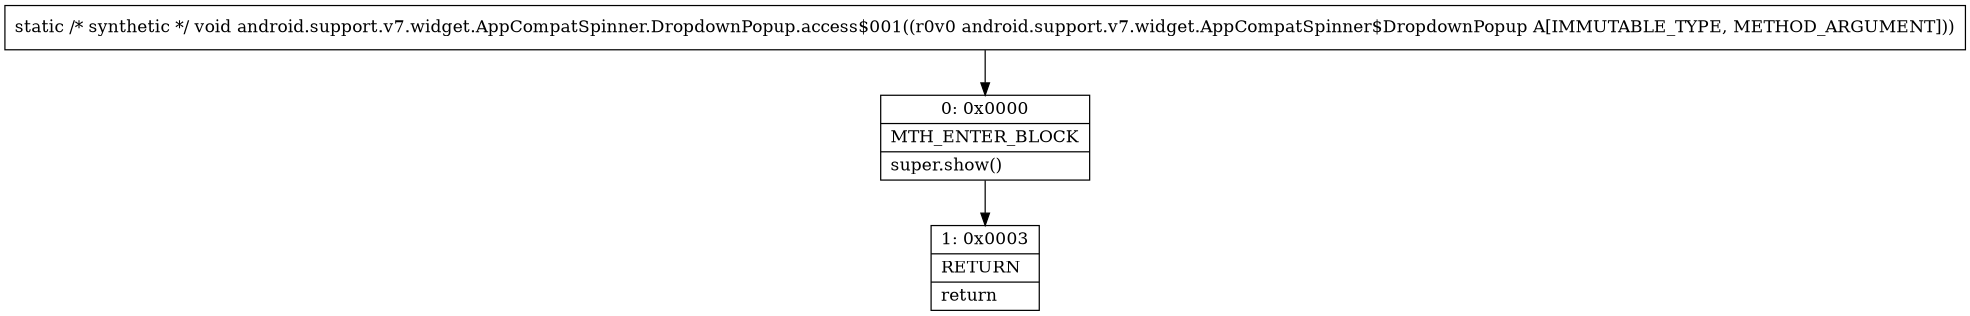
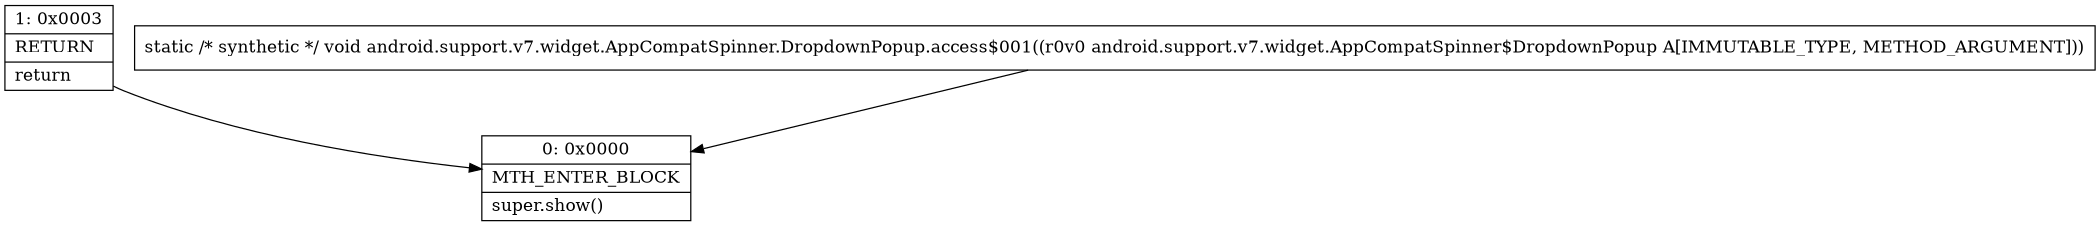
(985, 197) -> (288, 139)
